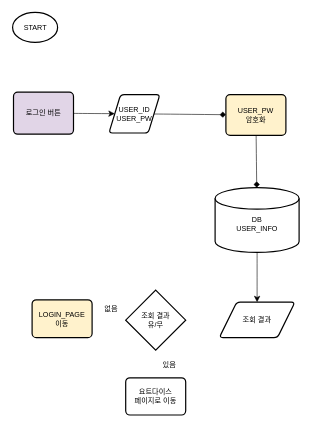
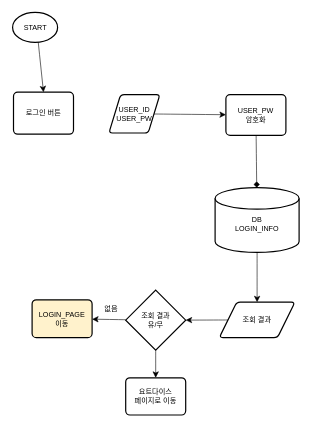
none -> (41, 65)
(44, 113) -> (44, 113)
(91, 113) -> none
(219, 115) -> (219, 115)
(256, 115) -> (256, 115)
(257, 220) -> (257, 220)
none -> (110, 319)
none -> (192, 320)
(170, 365) -> none
none -> (156, 371)
